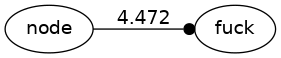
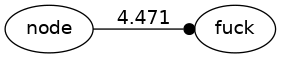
(144, 19) -> (144, 19)
